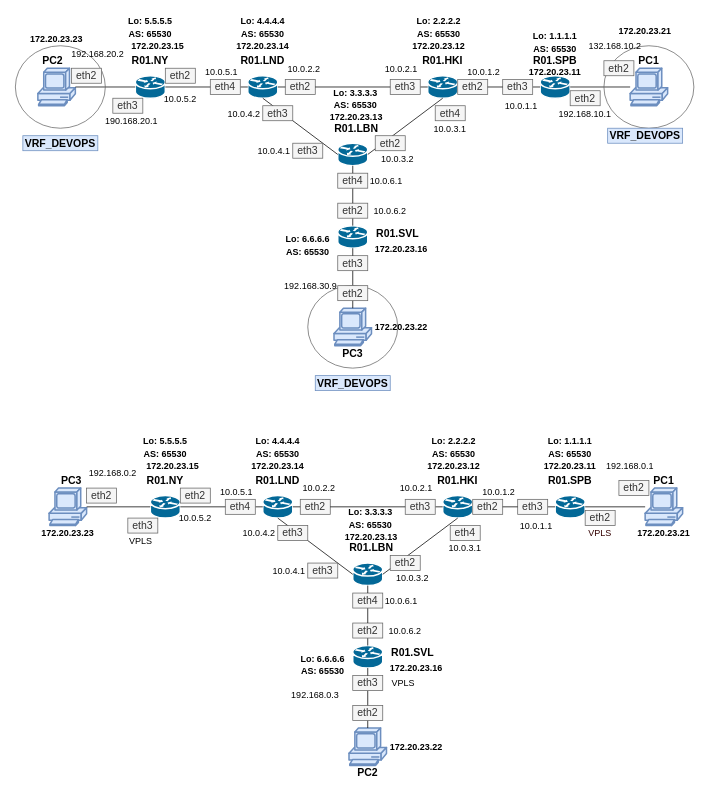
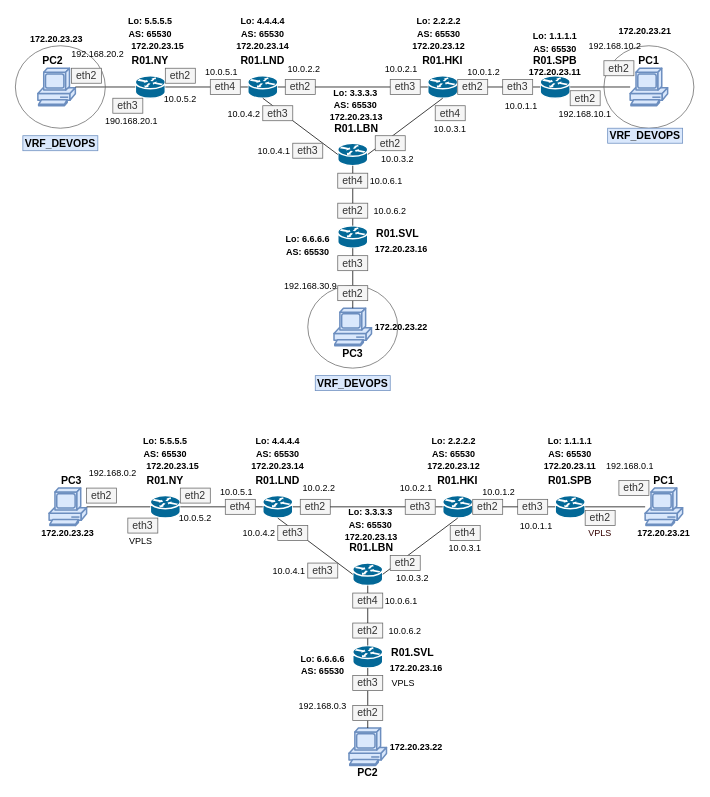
(615, 45) -> (615, 45)
(315, 694) -> (323, 705)
